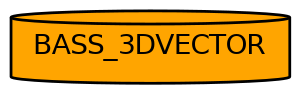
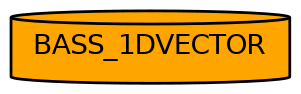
(150, 47) -> (150, 47)
